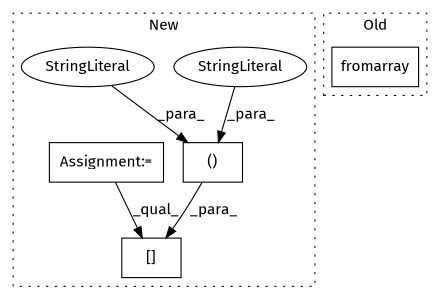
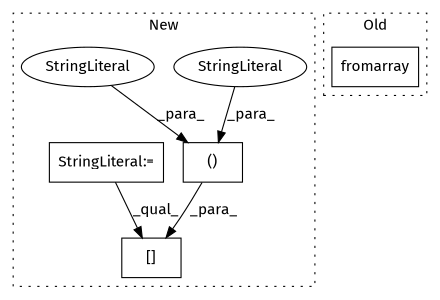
(106, 162) -> (106, 162)
